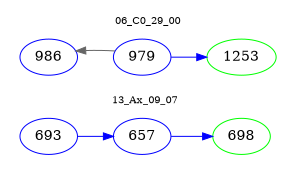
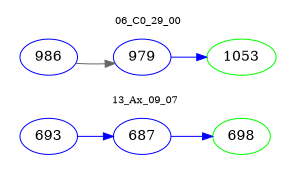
(101, 50) -> (90, 64)
(242, 57) -> (242, 57)
(142, 136) -> (142, 136)
